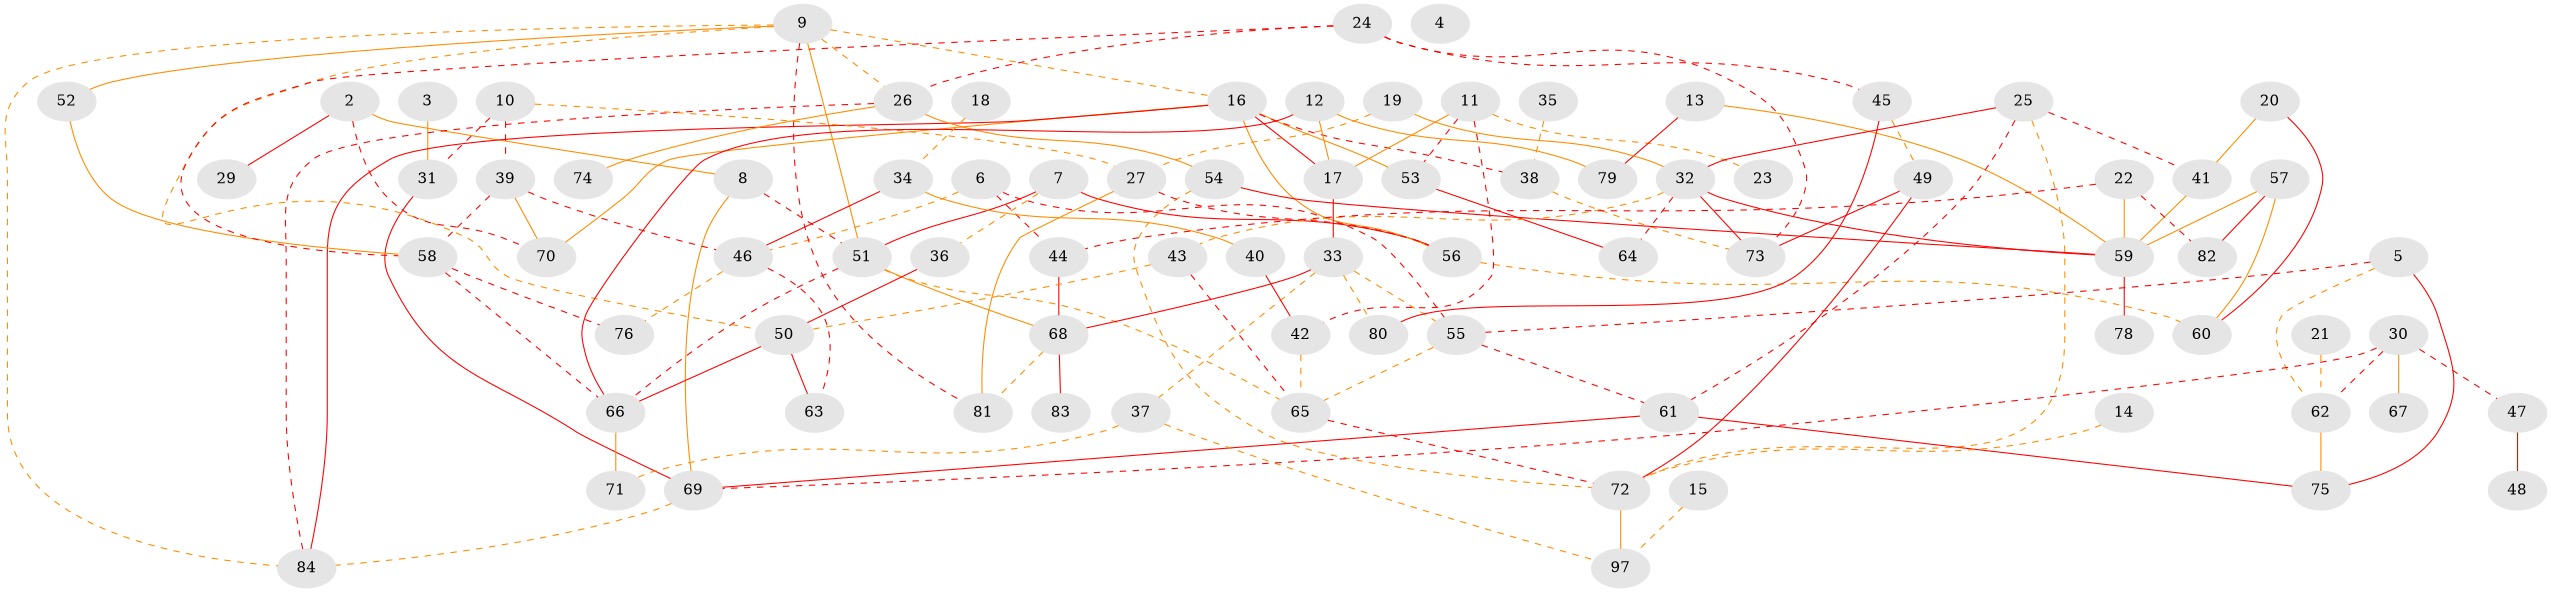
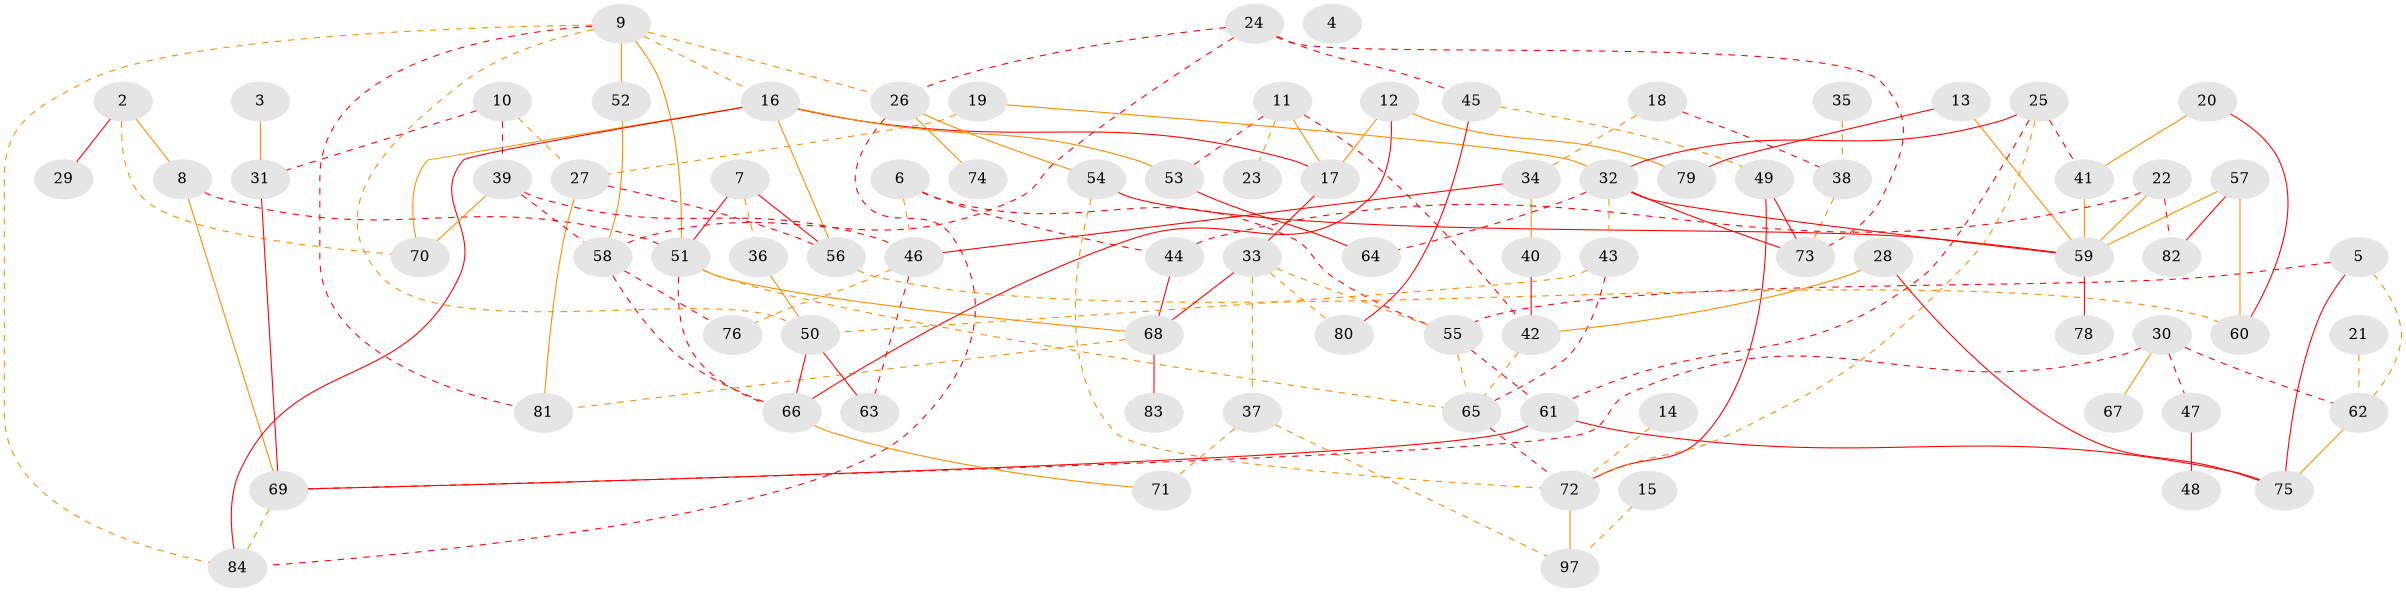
(1374, 146) -> (1741, 134)
(398, 206) -> (224, 231)
none -> (1883, 257)
(862, 296) -> (785, 296)
